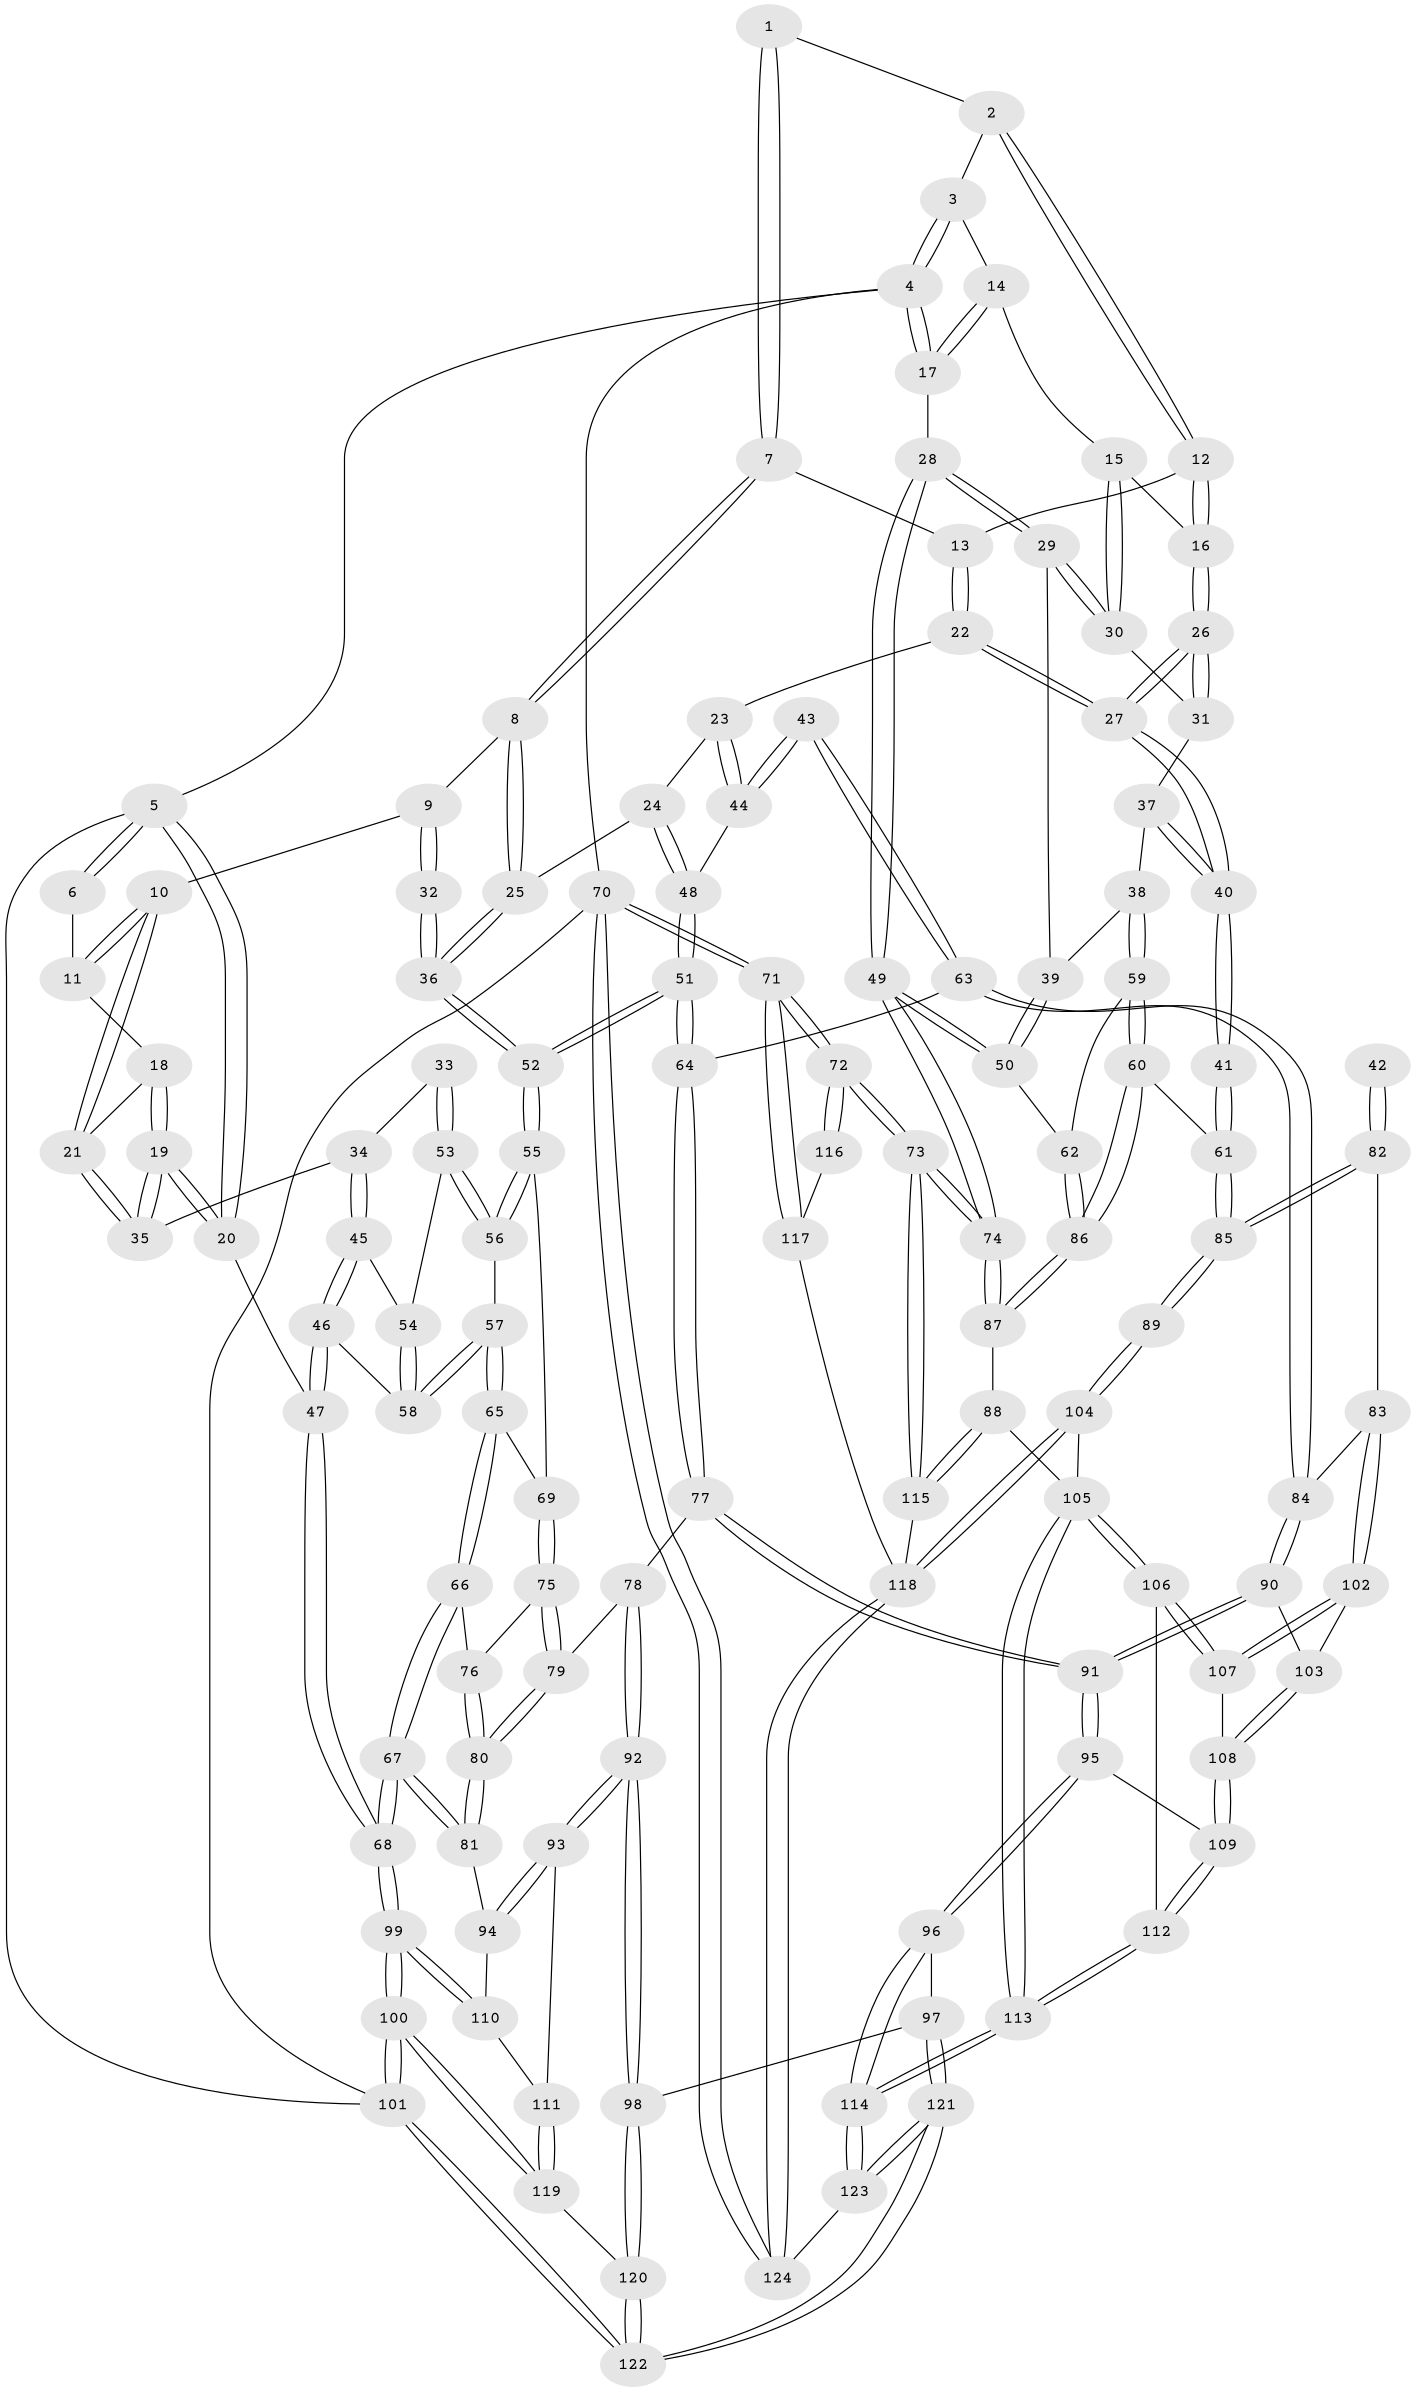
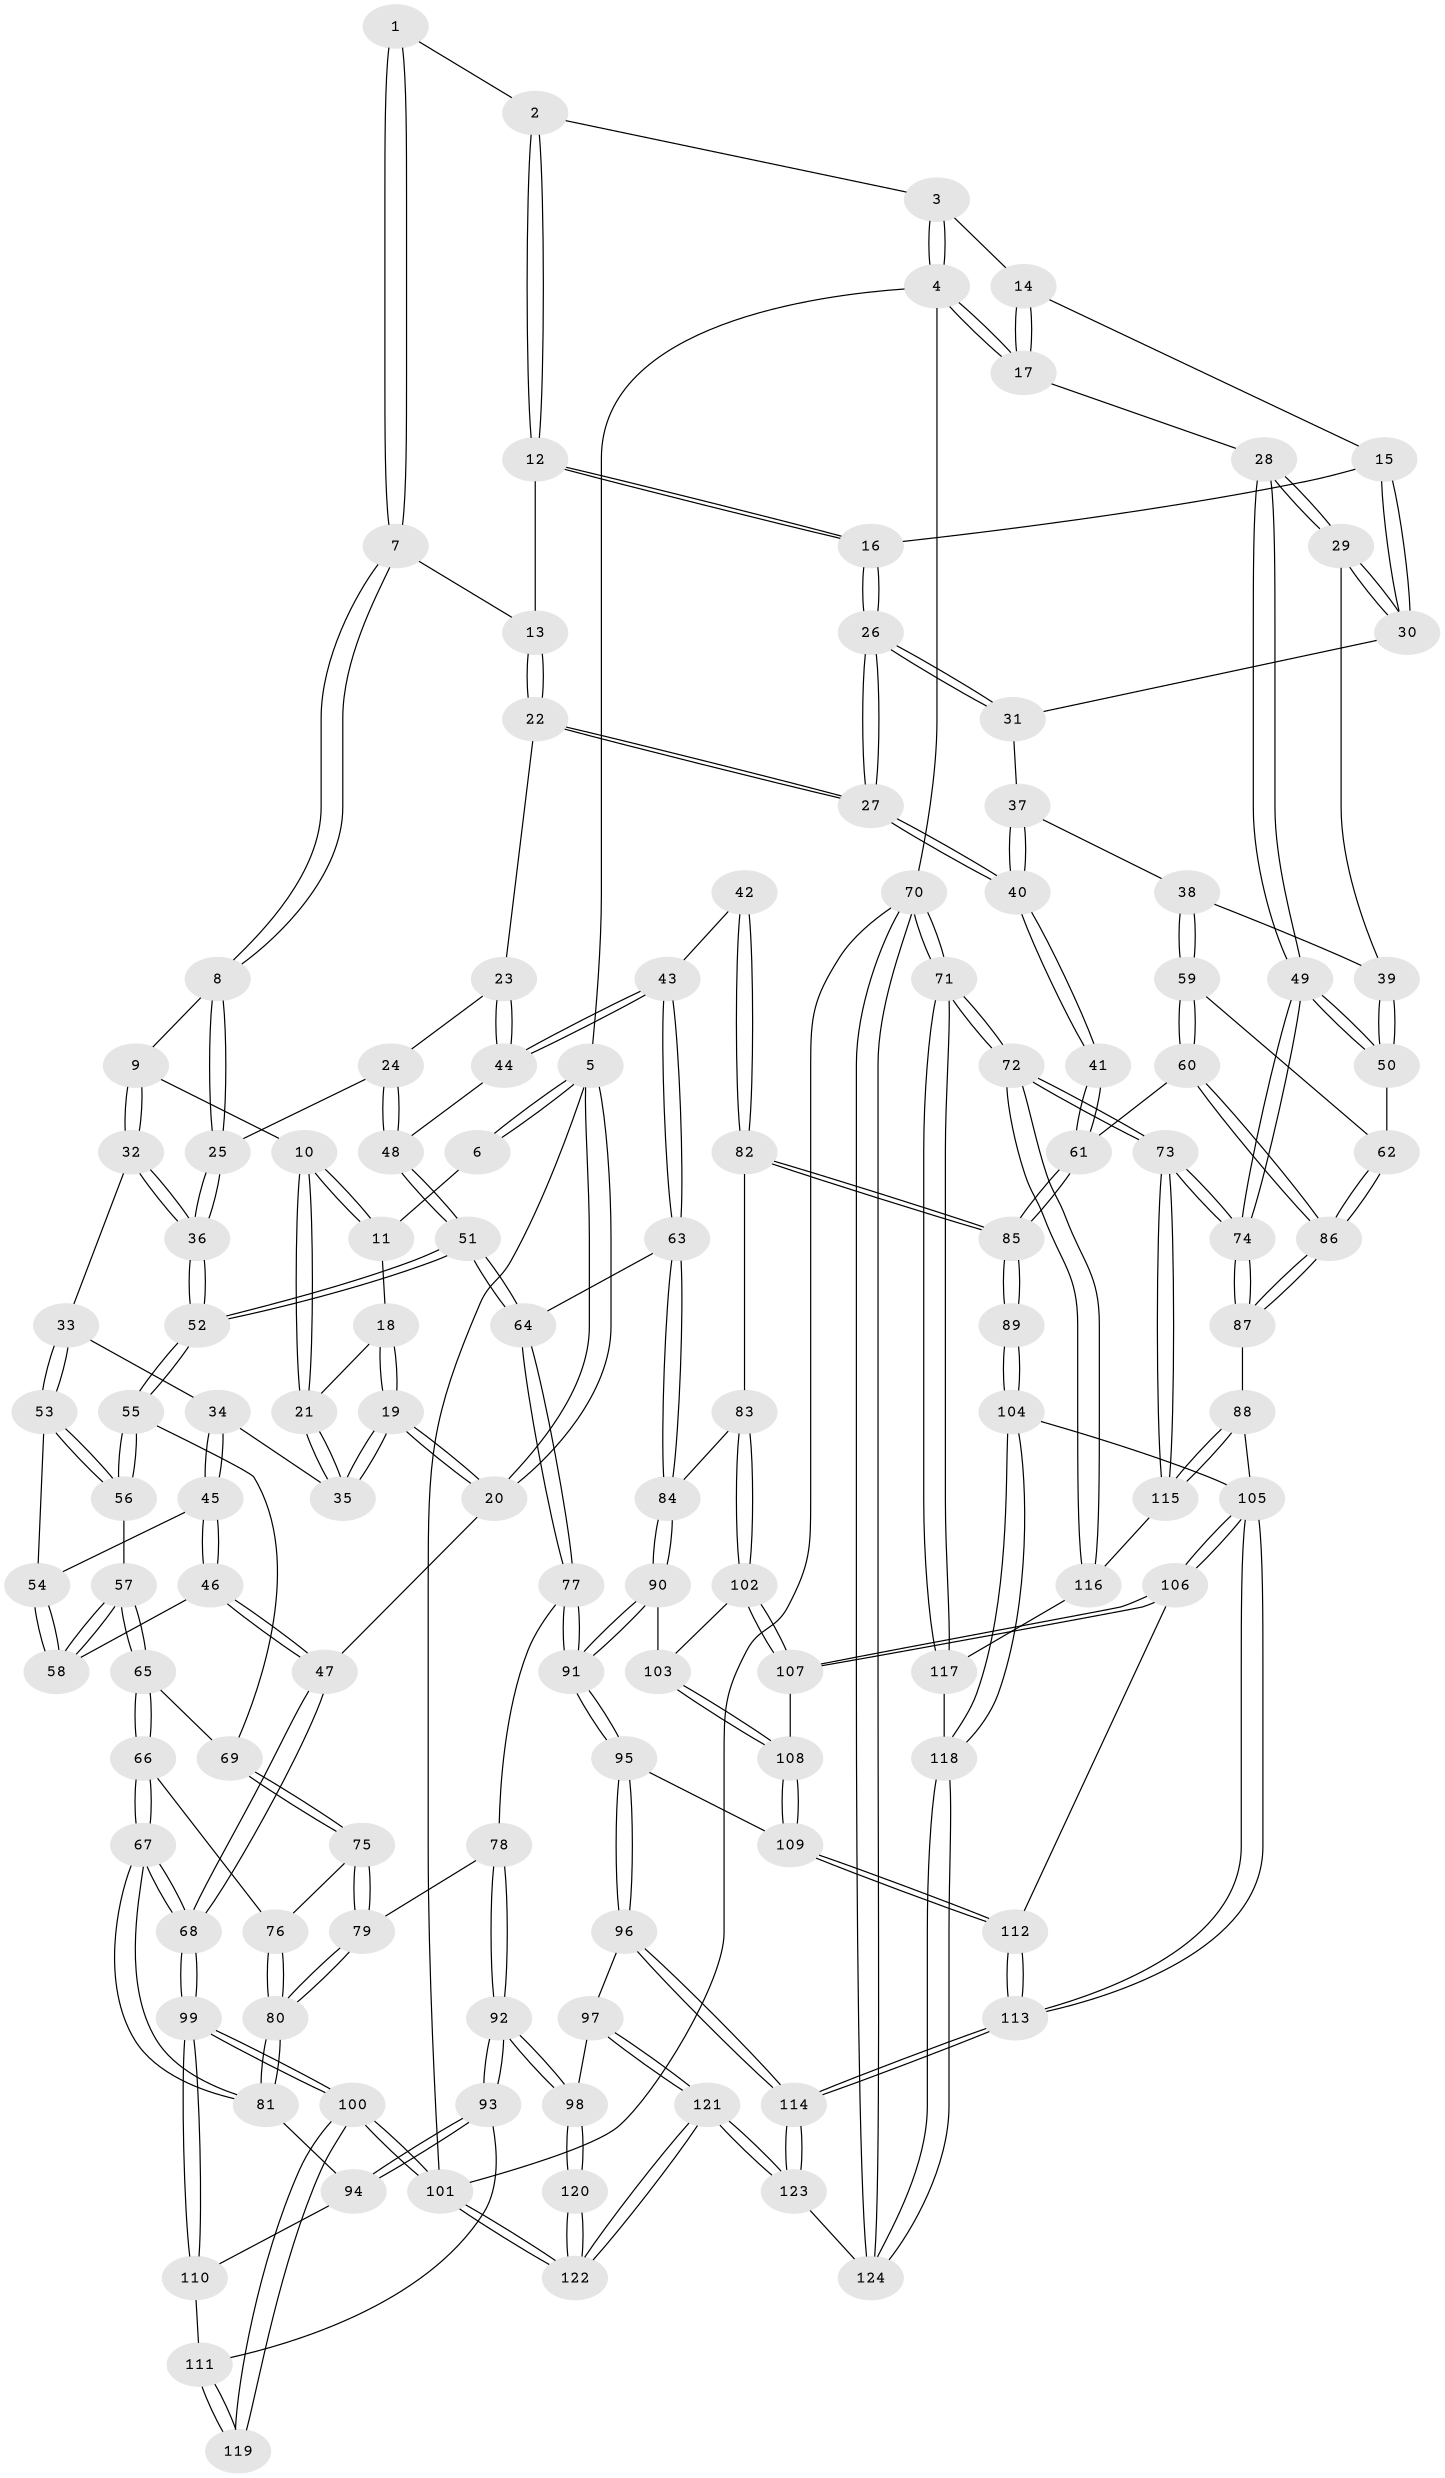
none -> (706, 936)
none -> (99, 1239)
(909, 1542) -> (1127, 1542)
(590, 2235) -> none
